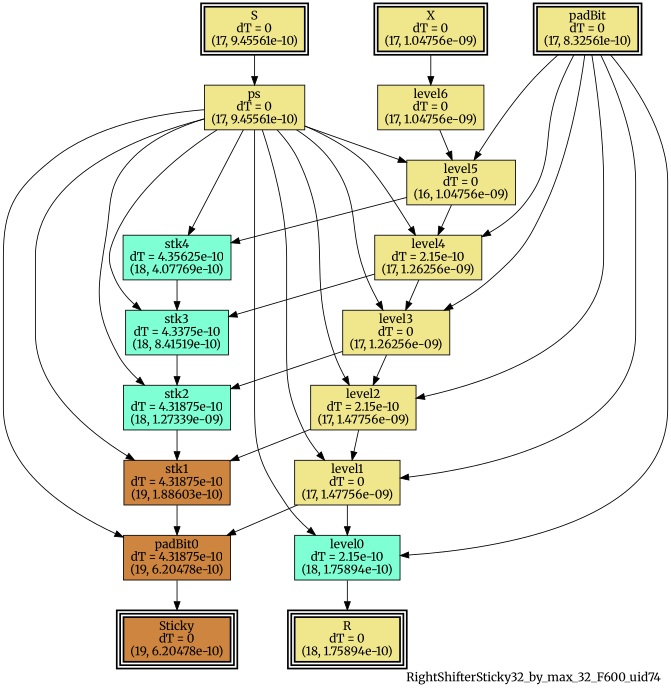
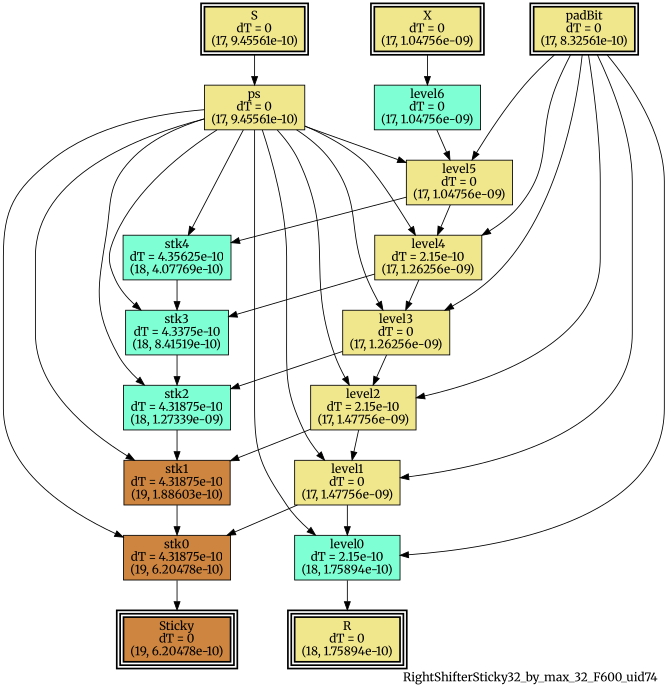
(431, 107) -> (427, 107)
(461, 183) -> (459, 183)
(177, 558) -> (177, 558)
